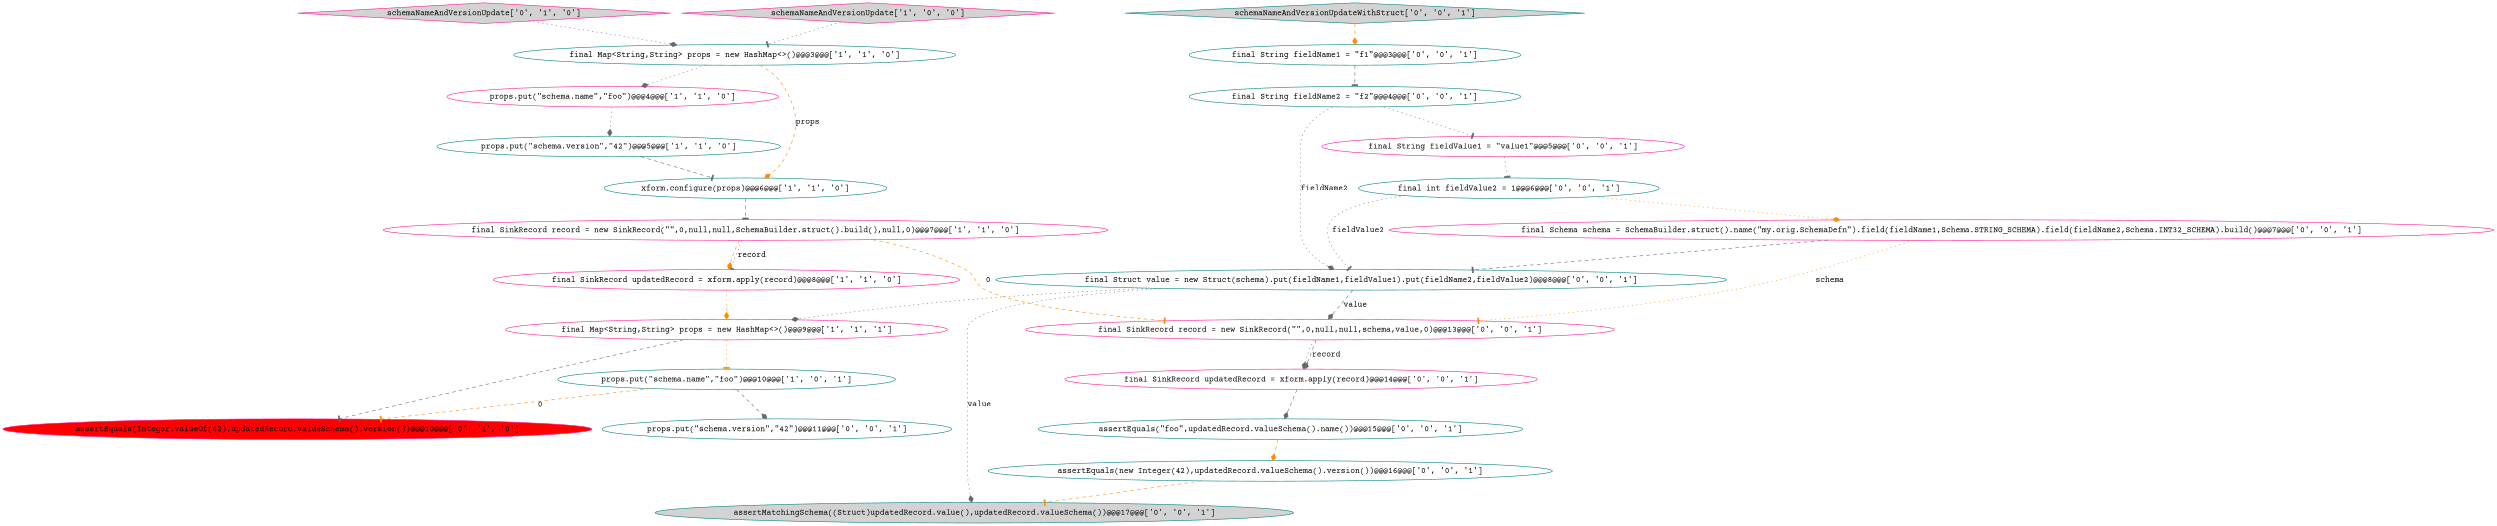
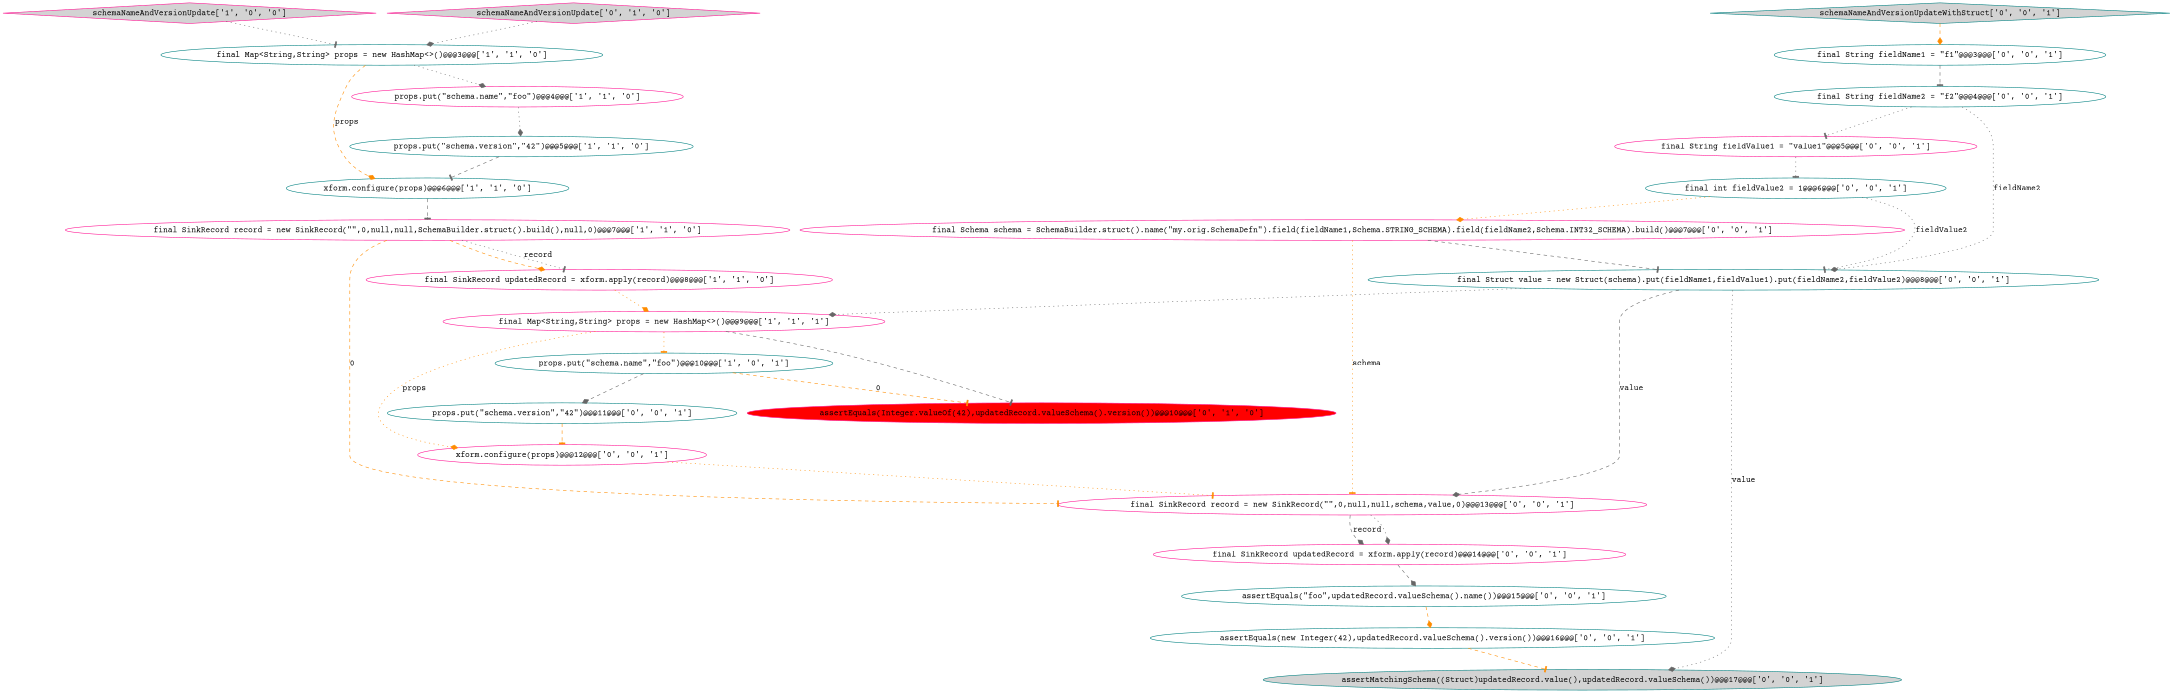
none -> (562, 455)
